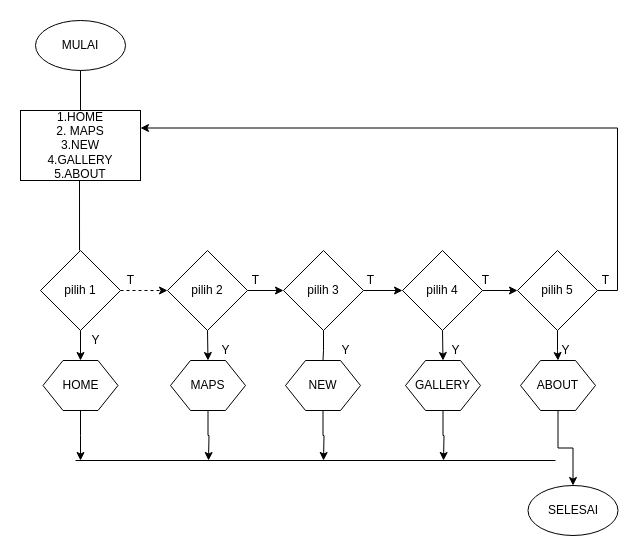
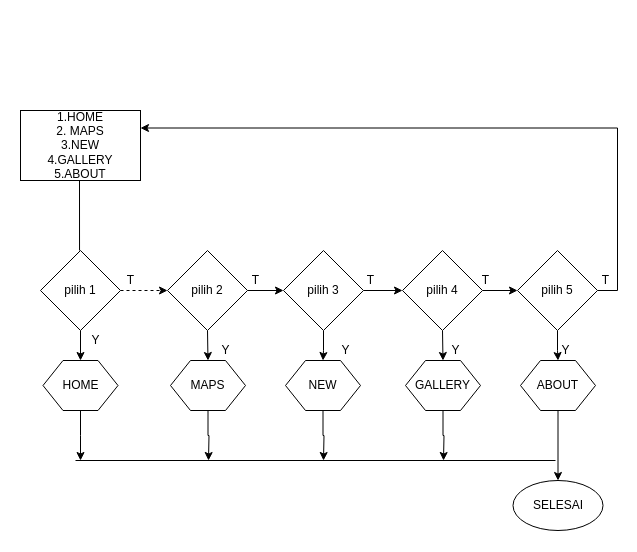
(81, 46) -> none
(81, 91) -> none
(323, 355) -> (323, 352)
(573, 511) -> (558, 506)
